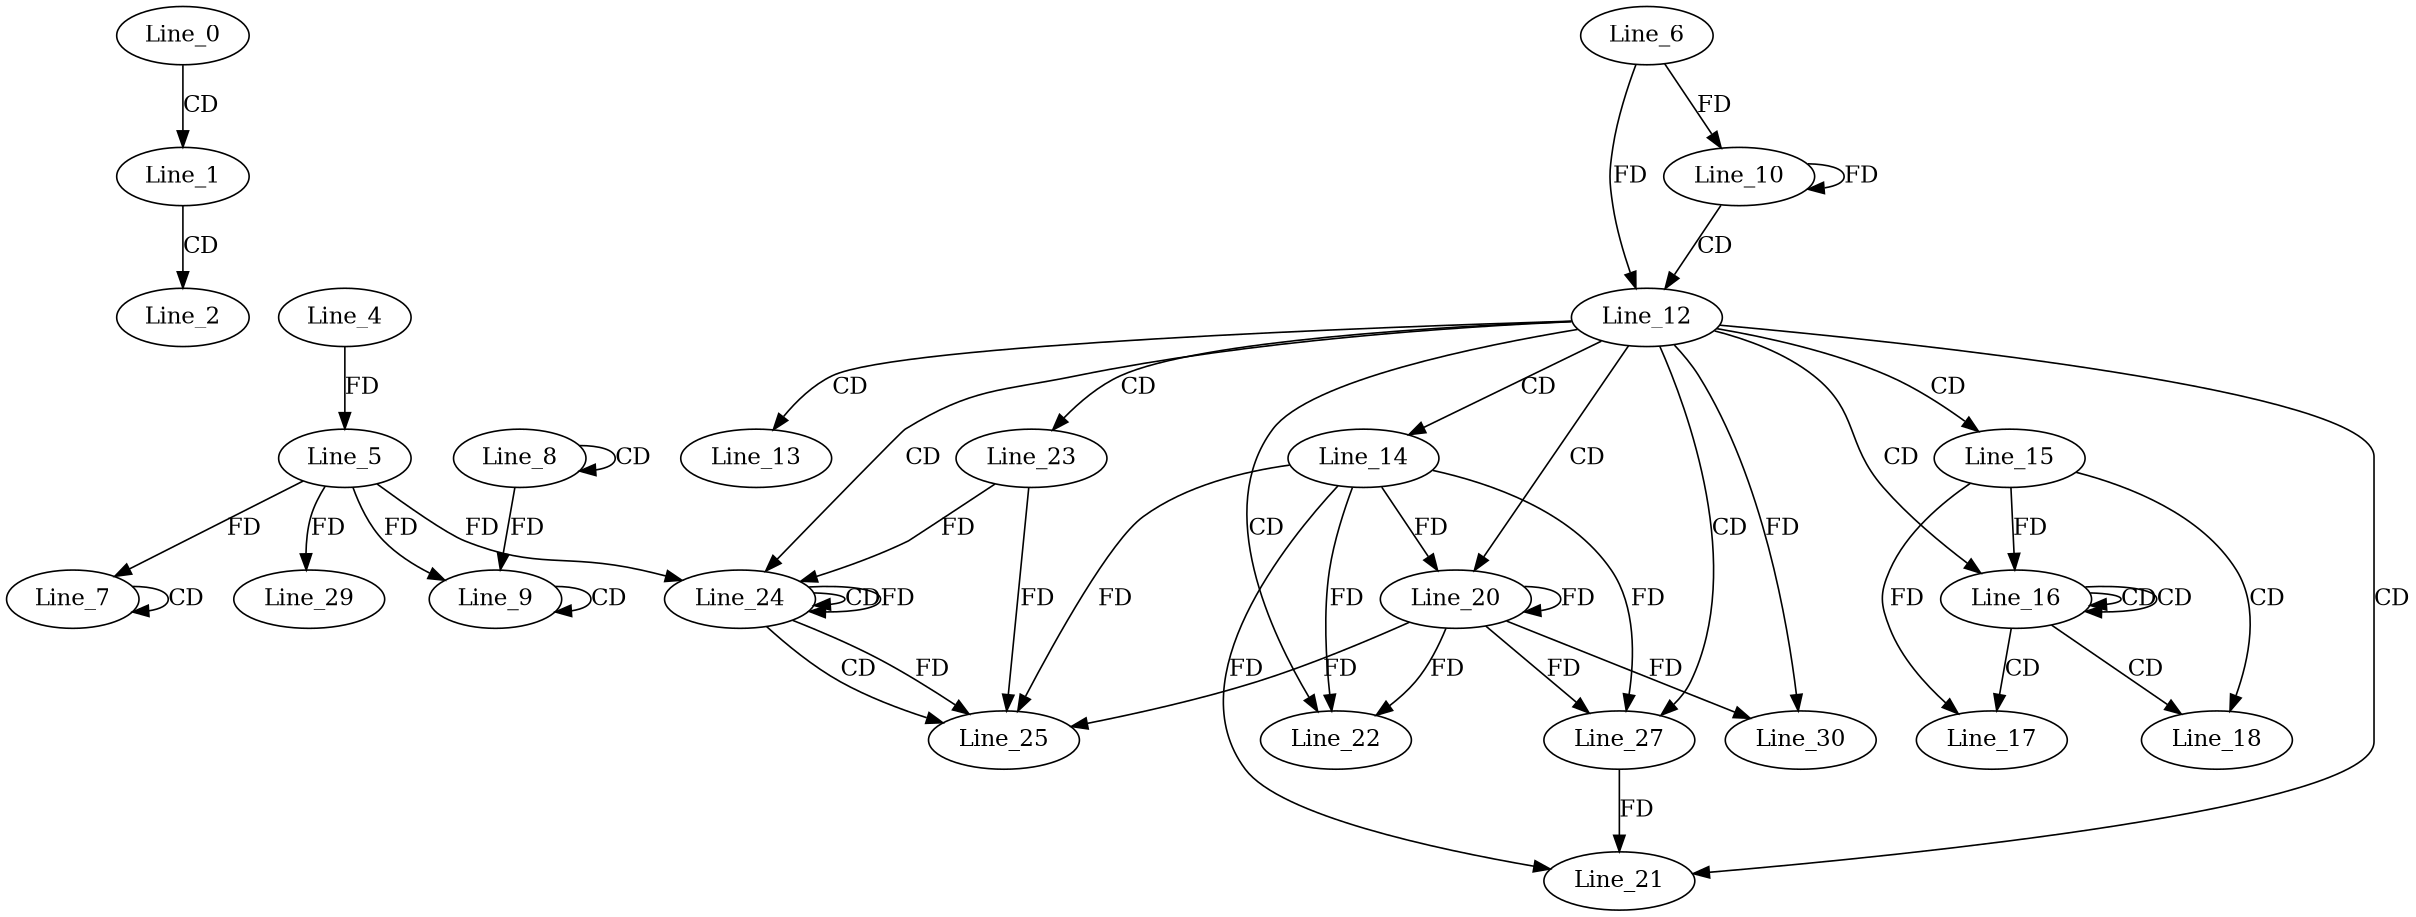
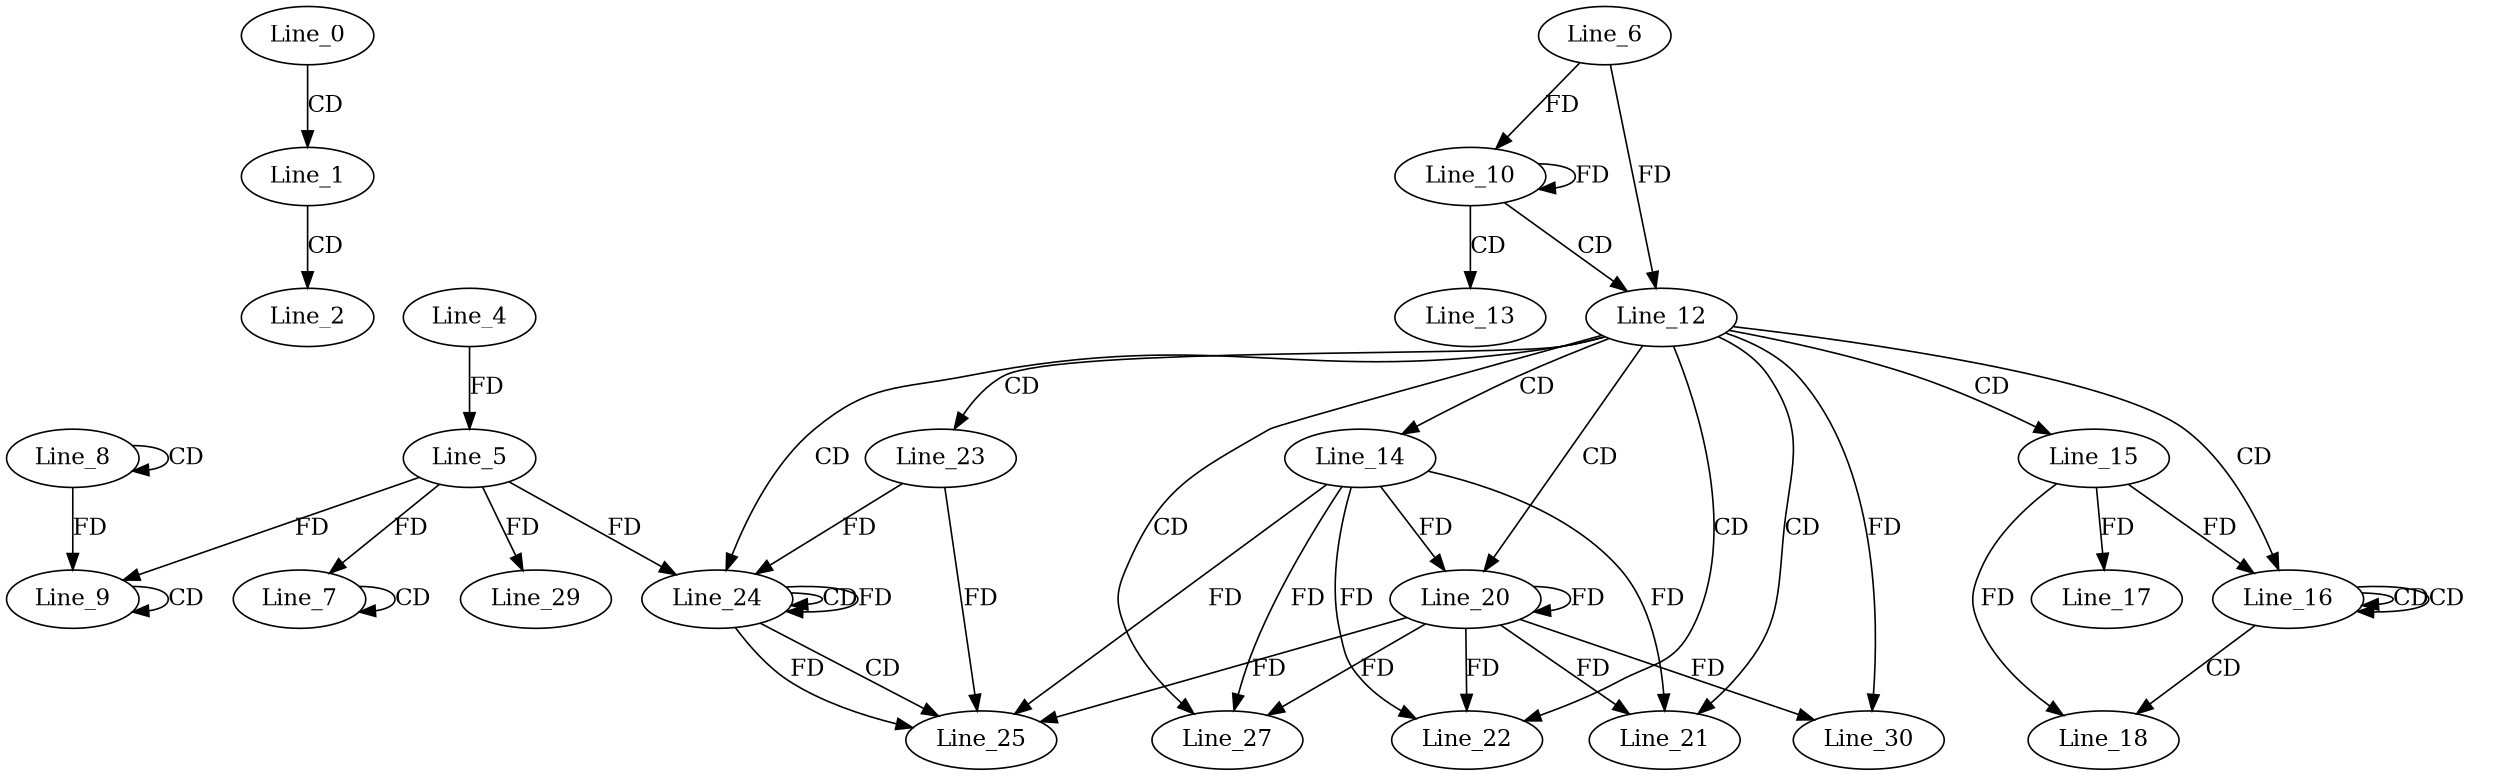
(1169, 338) -> (1470, 239)
(2267, 599) -> (1998, 599)
(2005, 662) -> none
(1619, 802) -> (1558, 665)
